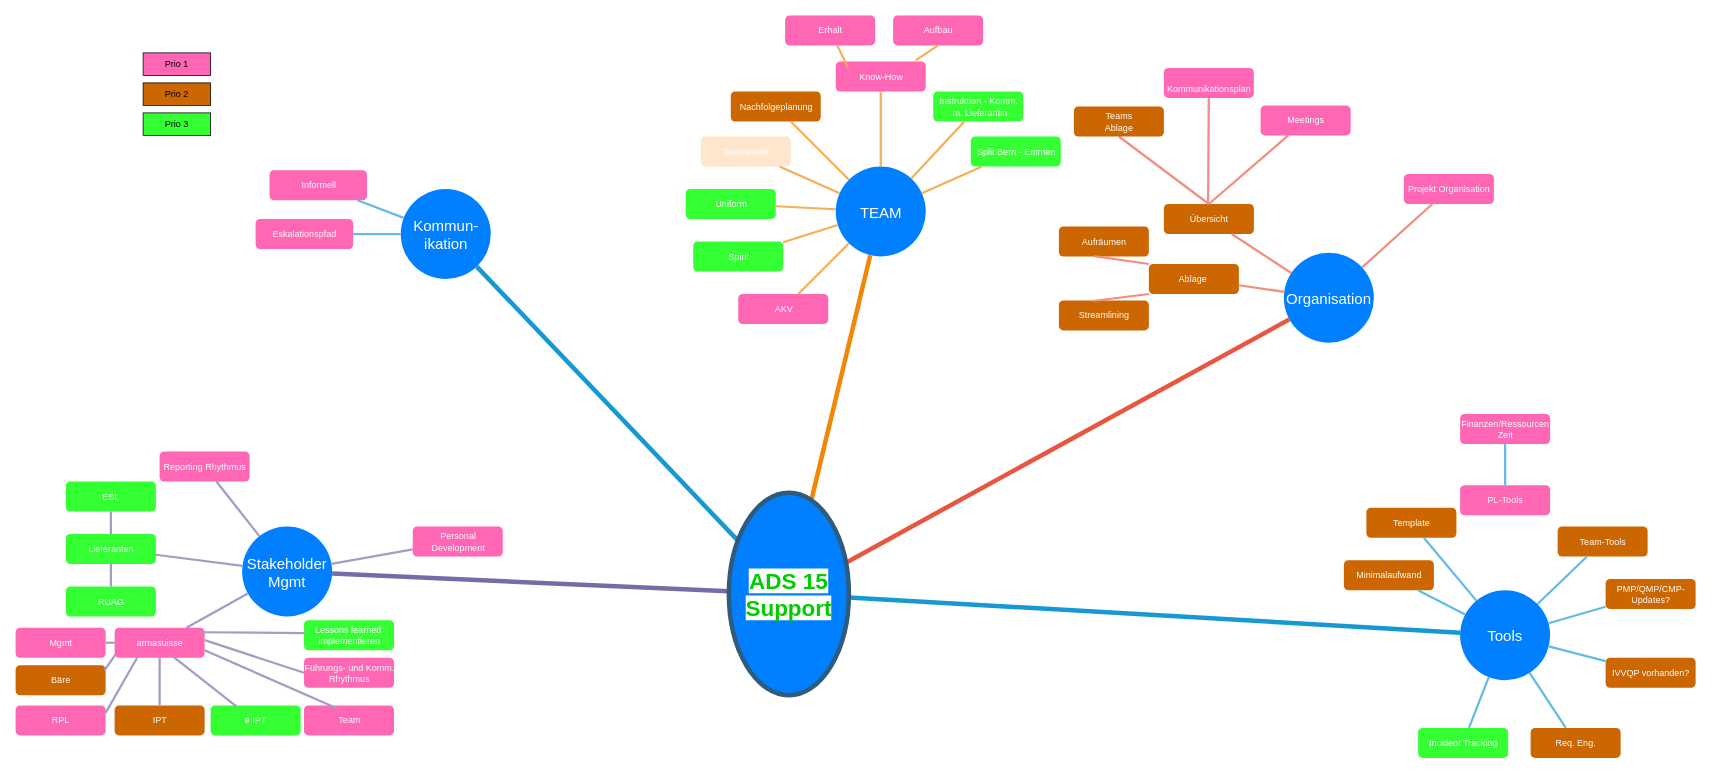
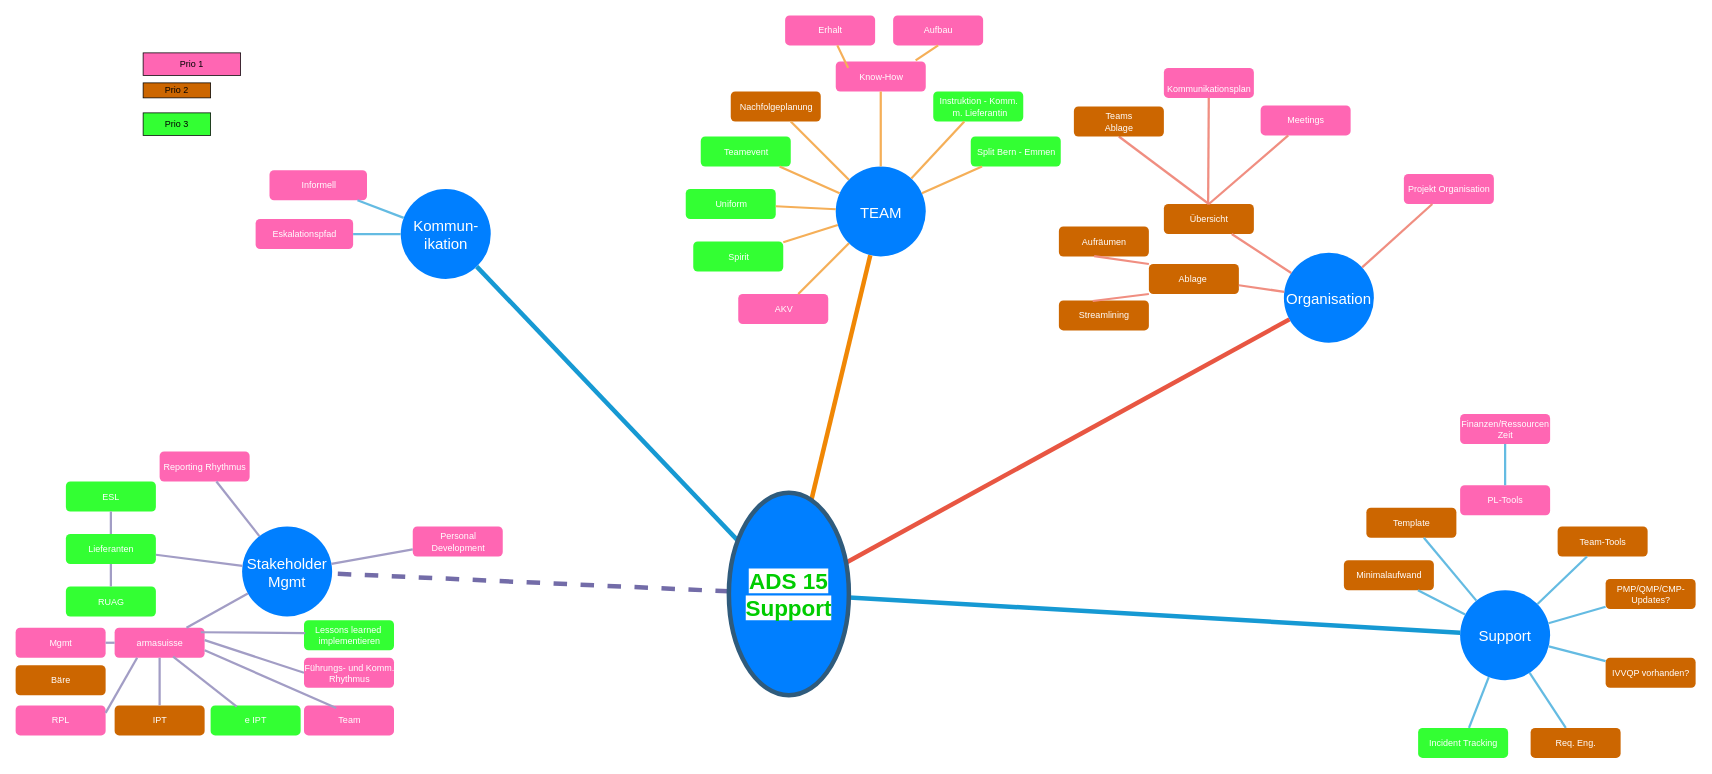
(177, 64) -> (192, 64)
(177, 94) -> (177, 90)
(746, 152) -> (746, 152)
(655, 588) -> (655, 588)
(1505, 636) -> (1505, 636)
(105, 669) -> none
